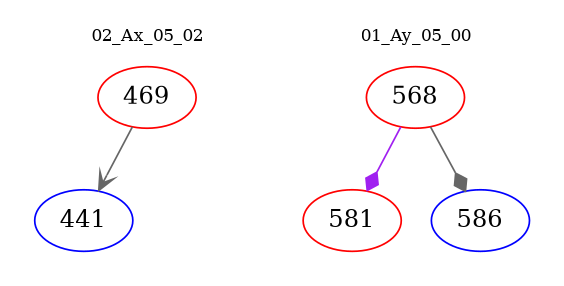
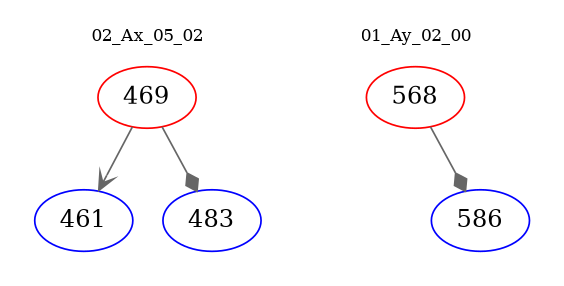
(416, 37) -> (416, 37)
(84, 221) -> (84, 221)
none -> (212, 221)
(352, 221) -> none
